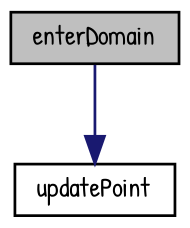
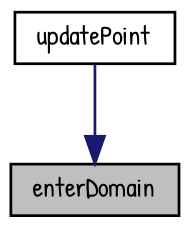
(95, 100) -> (95, 100)
